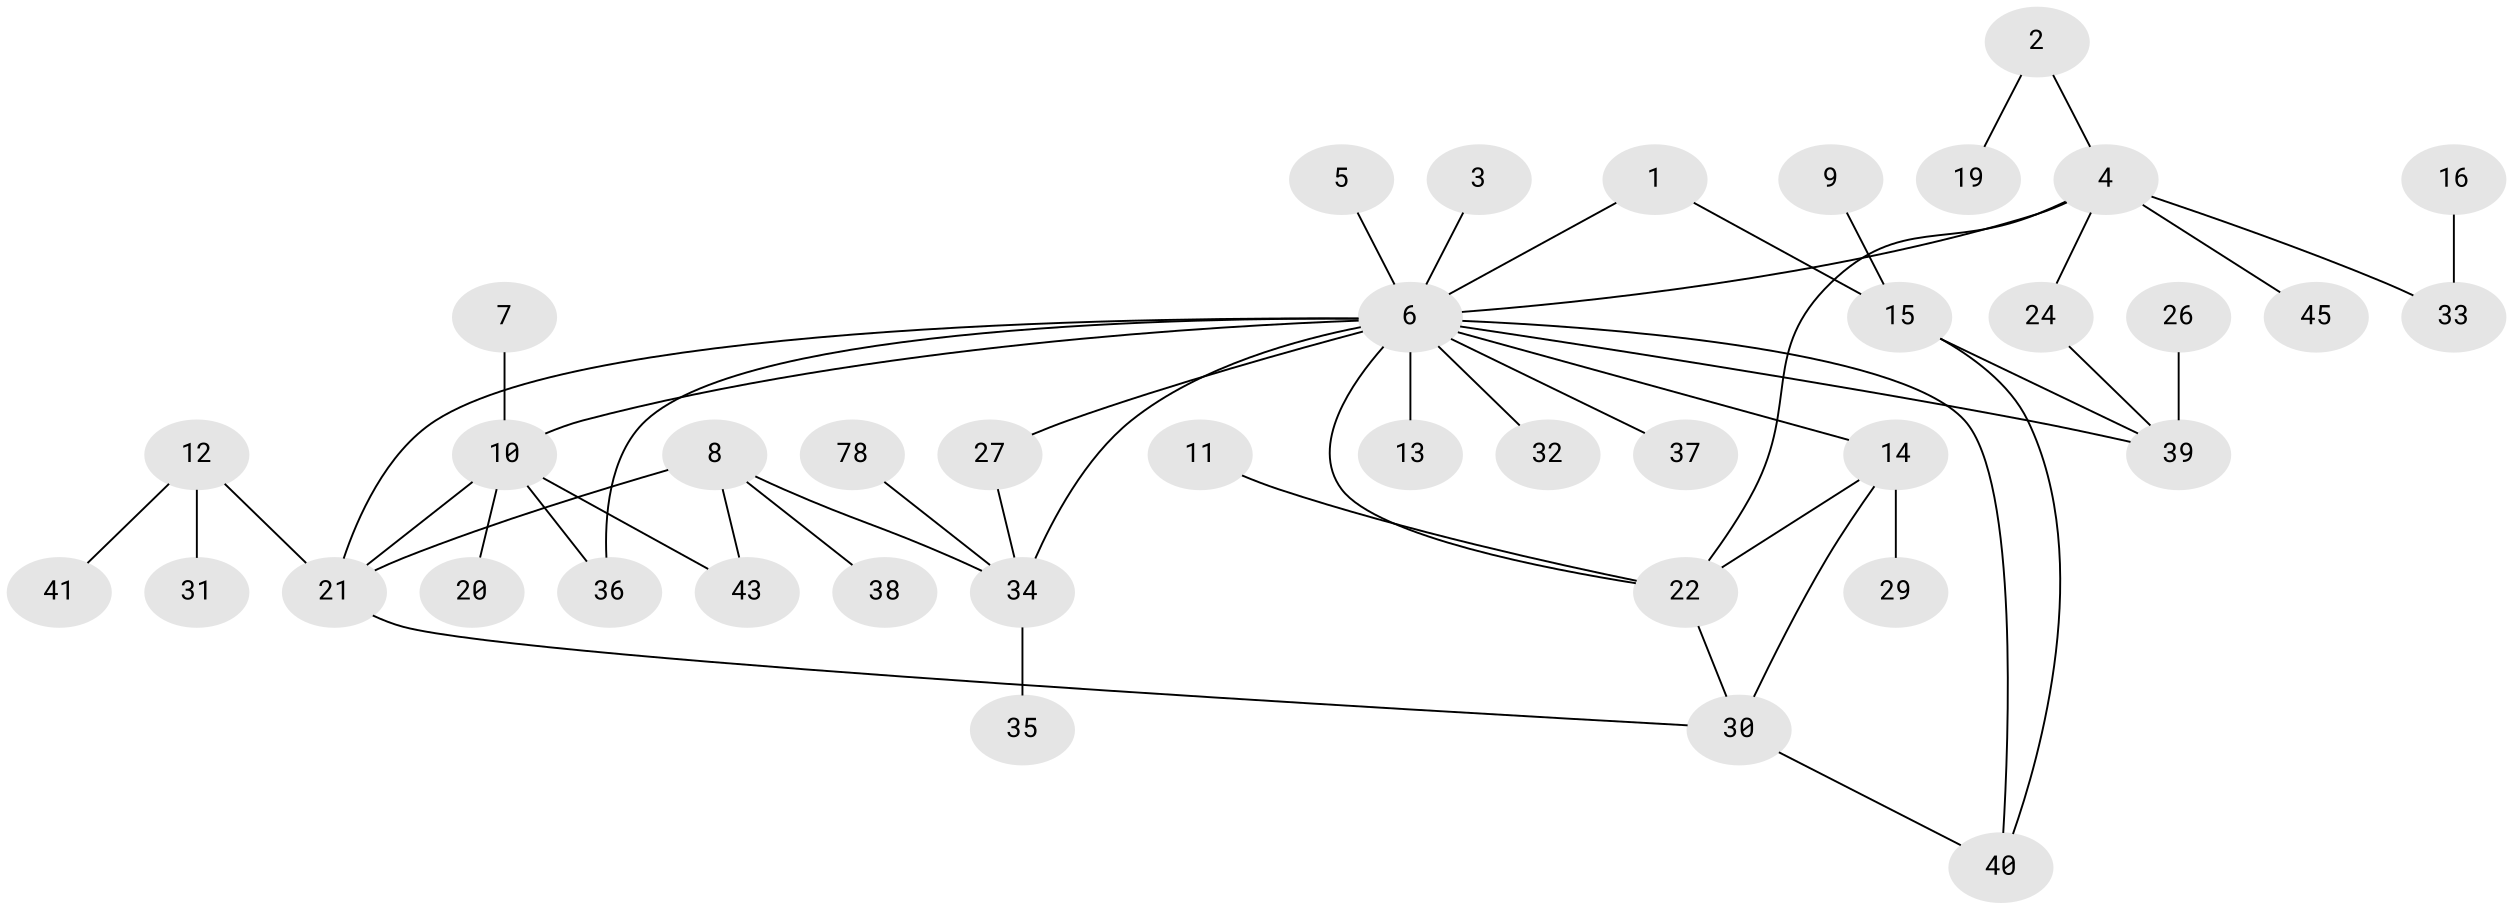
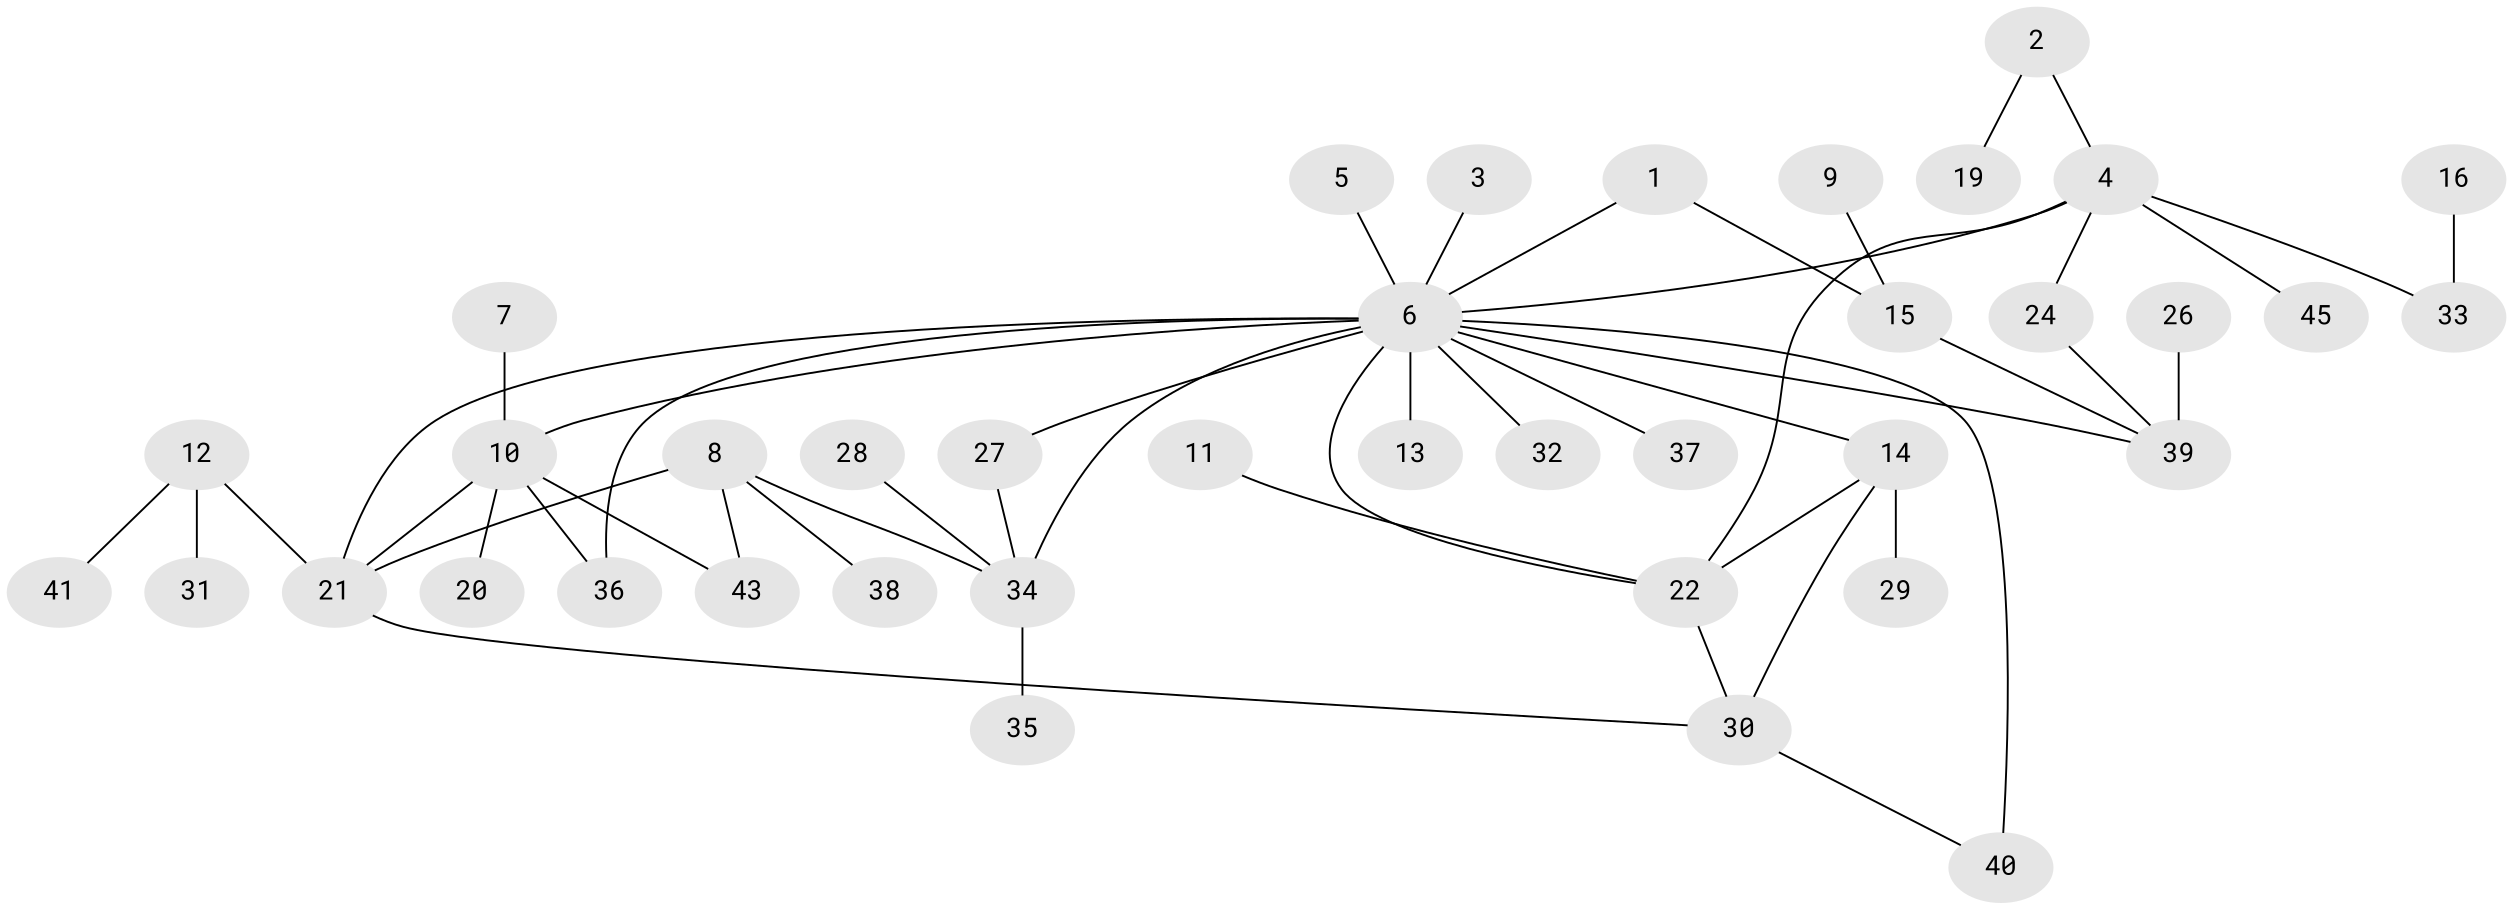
(852, 455) -> (852, 455)
(2059, 567) -> none
